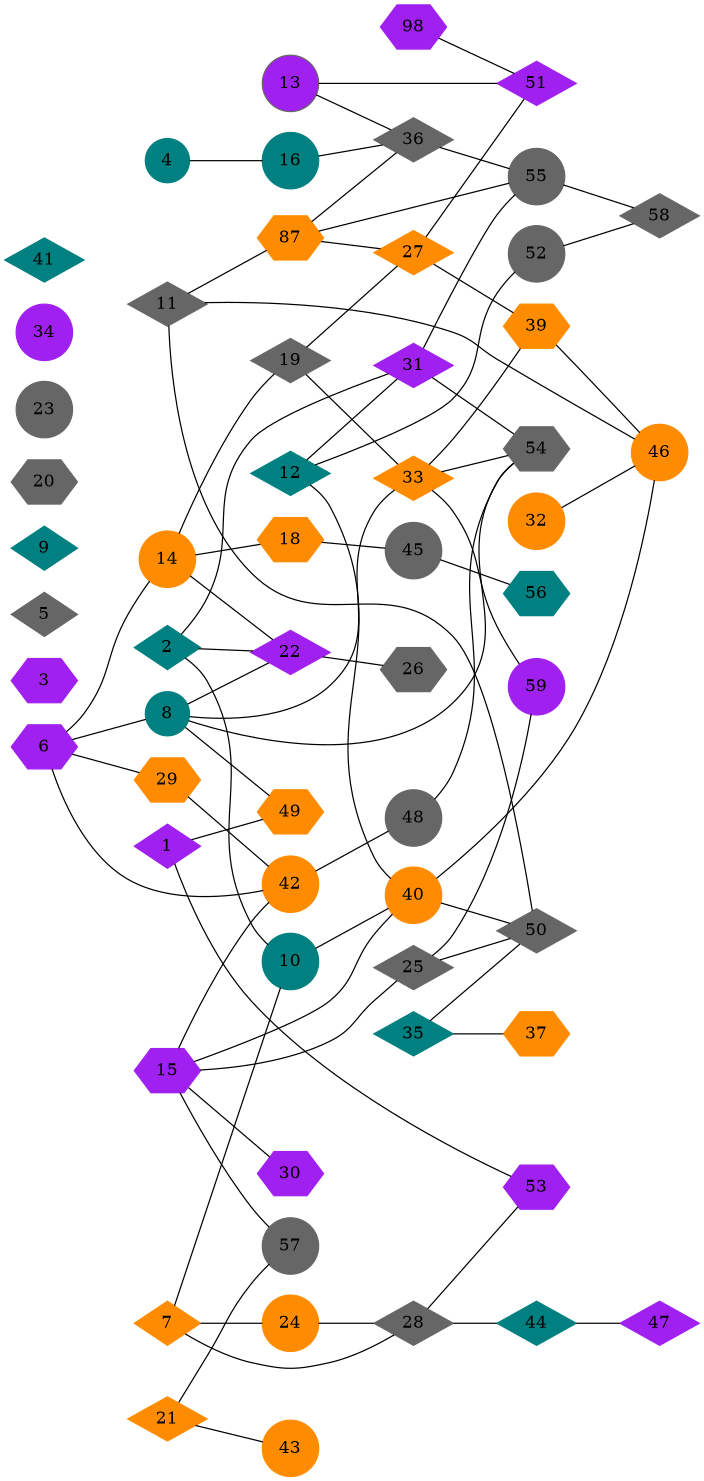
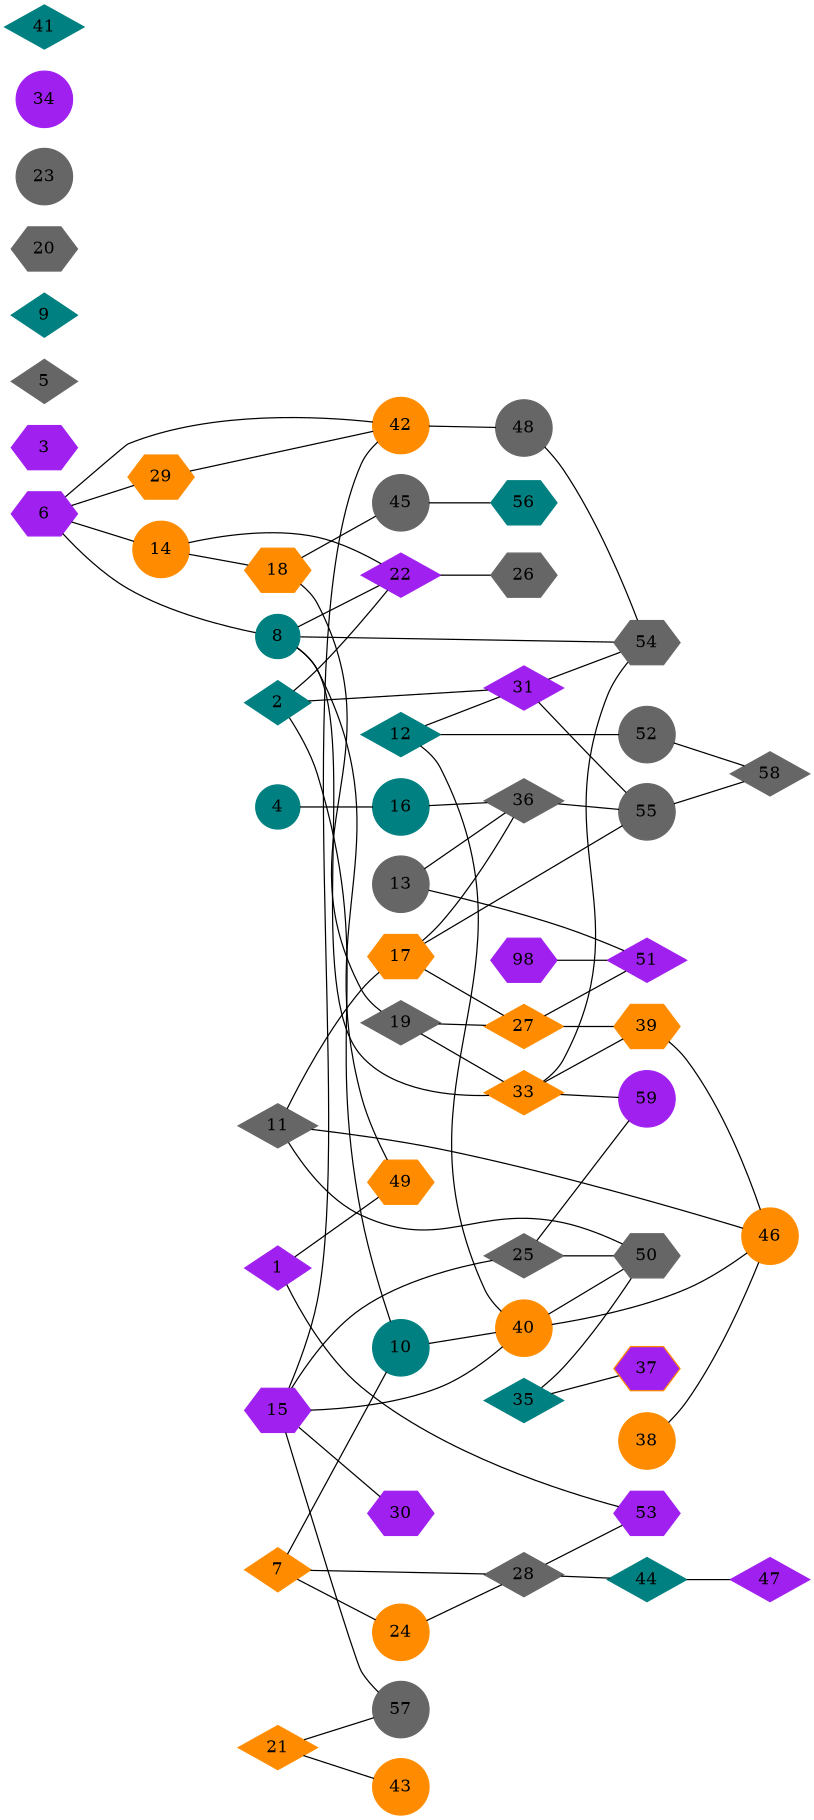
(290, 83) -> (401, 884)
(290, 238) -> (401, 957)
(220, 449) -> (342, 776)
(537, 521) -> (647, 1441)
(537, 931) -> (647, 1256)
(537, 1034) -> (647, 1369)
